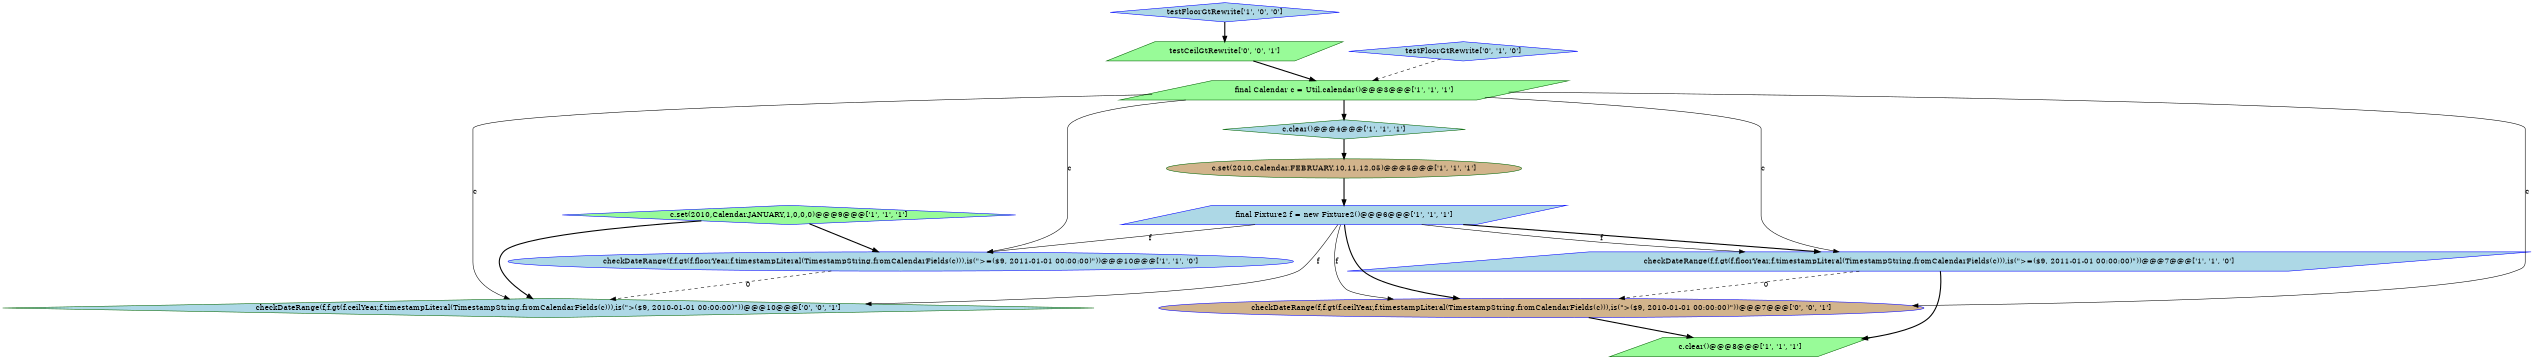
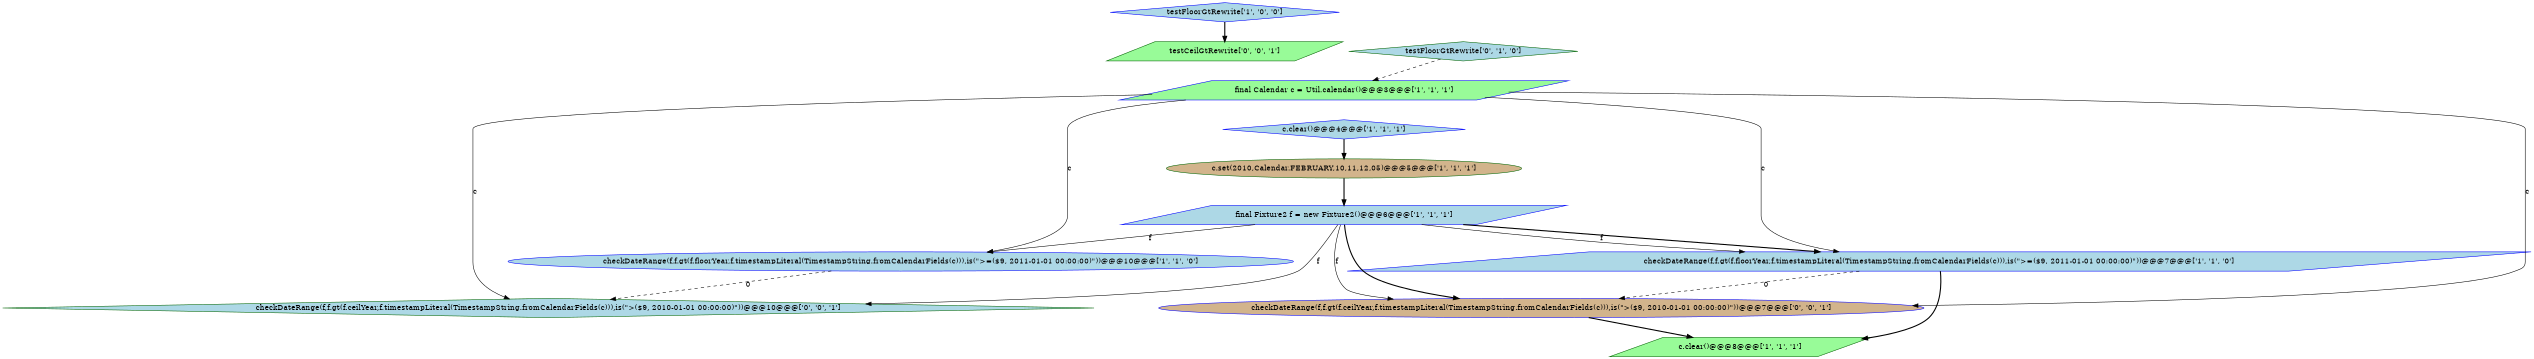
(1463, 51) -> (1463, 51)
(1282, 70) -> none
(1344, 90) -> (1344, 90)
(1344, 107) -> none
(1344, 129) -> (1344, 129)
(789, 215) -> none
